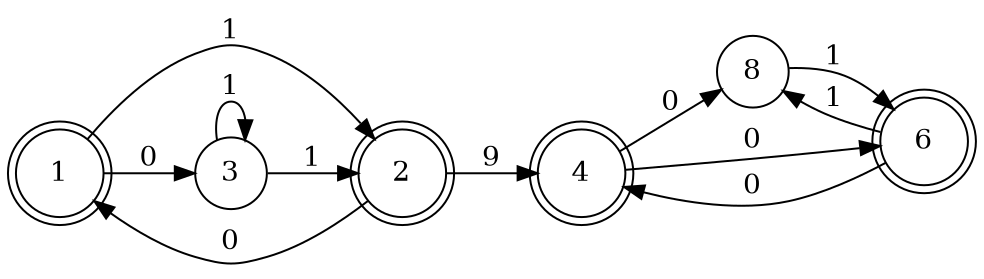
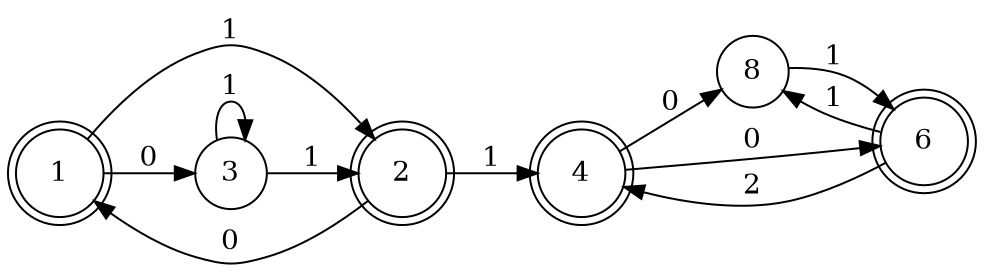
(492, 158) -> (492, 158)
(753, 186) -> (753, 186)
